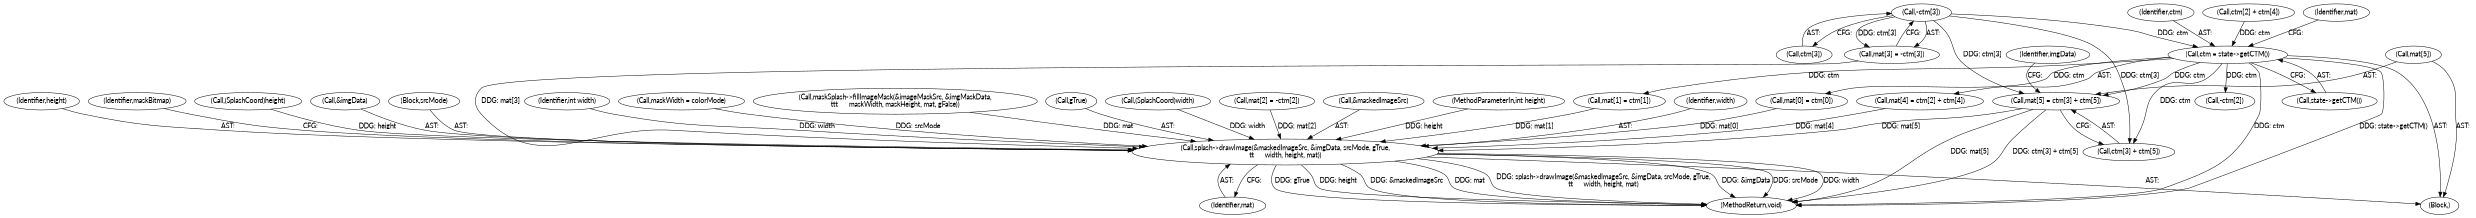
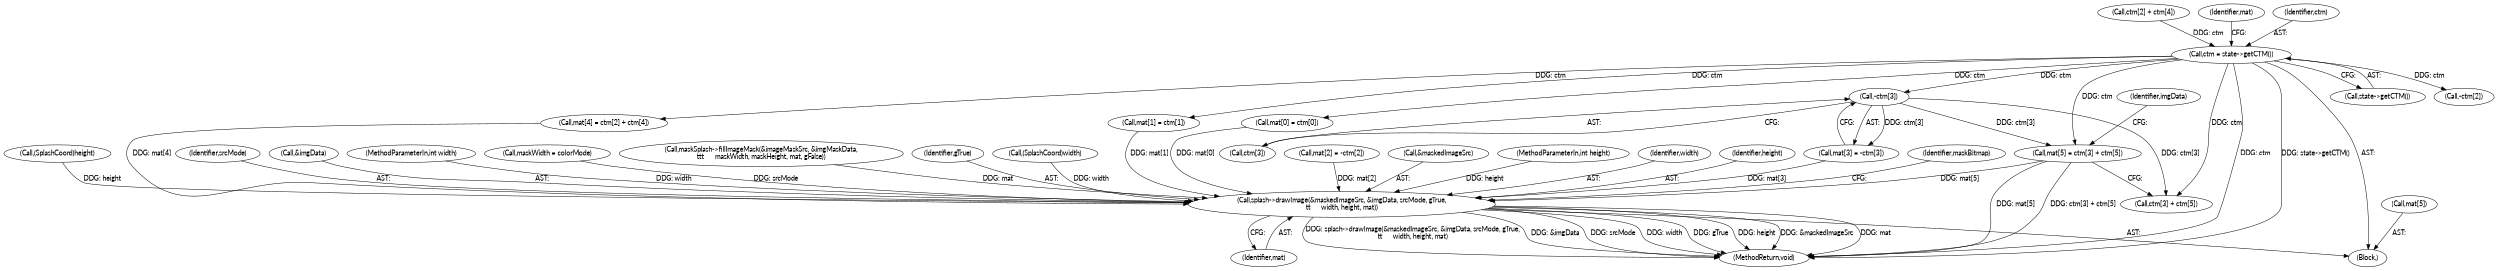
(2073, 22) -> (2044, 72)
(2105, 76) -> (1551, 76)
(2250, 86) -> none
(424, 101) -> (218, 154)
(567, 101) -> (411, 154)
(1071, 101) -> (948, 154)
(2098, 127) -> none
